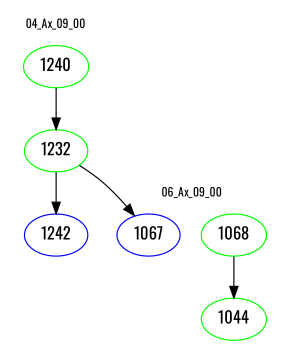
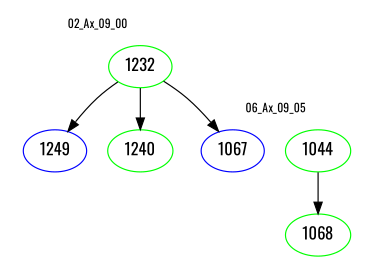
(56, 25) -> (98, 25)
(56, 103) -> (140, 103)
(192, 194) -> (276, 109)
(56, 235) -> (55, 151)
(234, 271) -> (318, 187)
